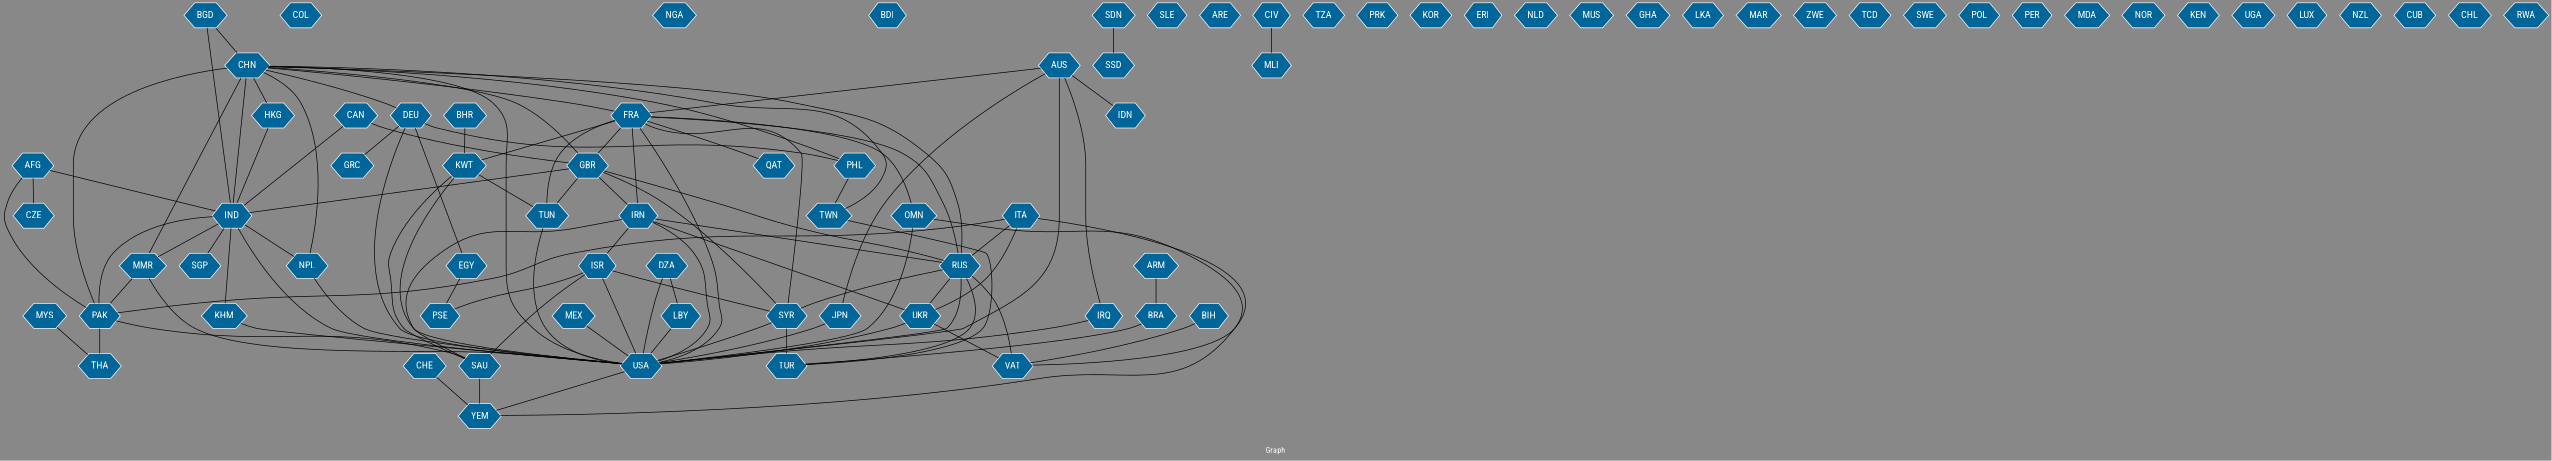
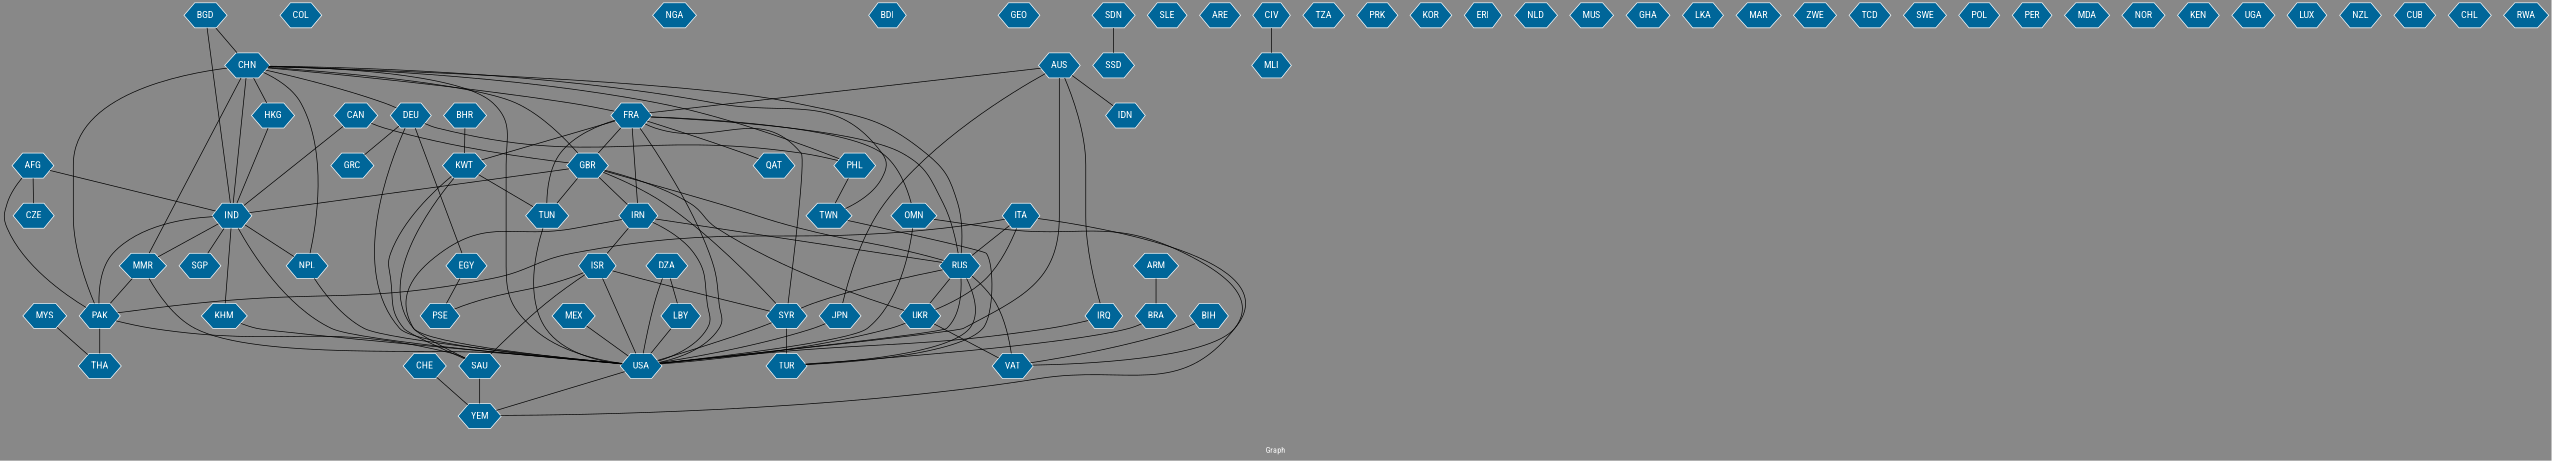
none -> (1019, 15)
(779, 266) -> (750, 247)
